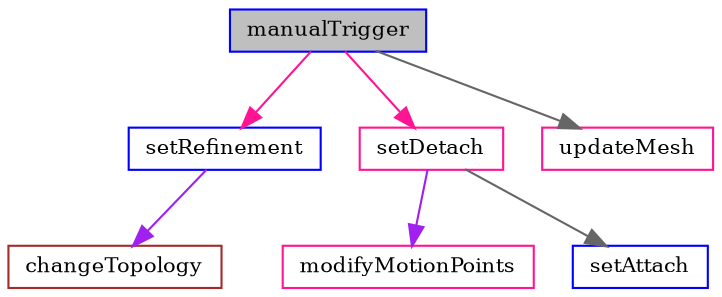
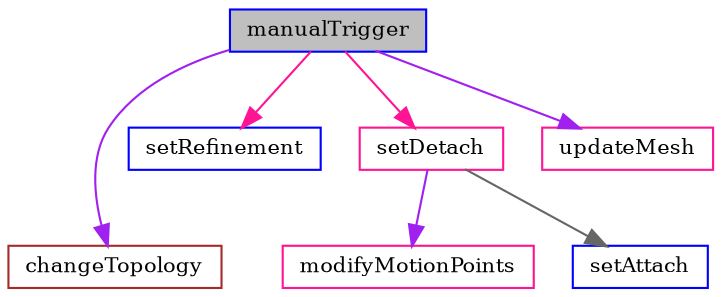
(468, 86) -> (468, 86)
(177, 200) -> (123, 110)
